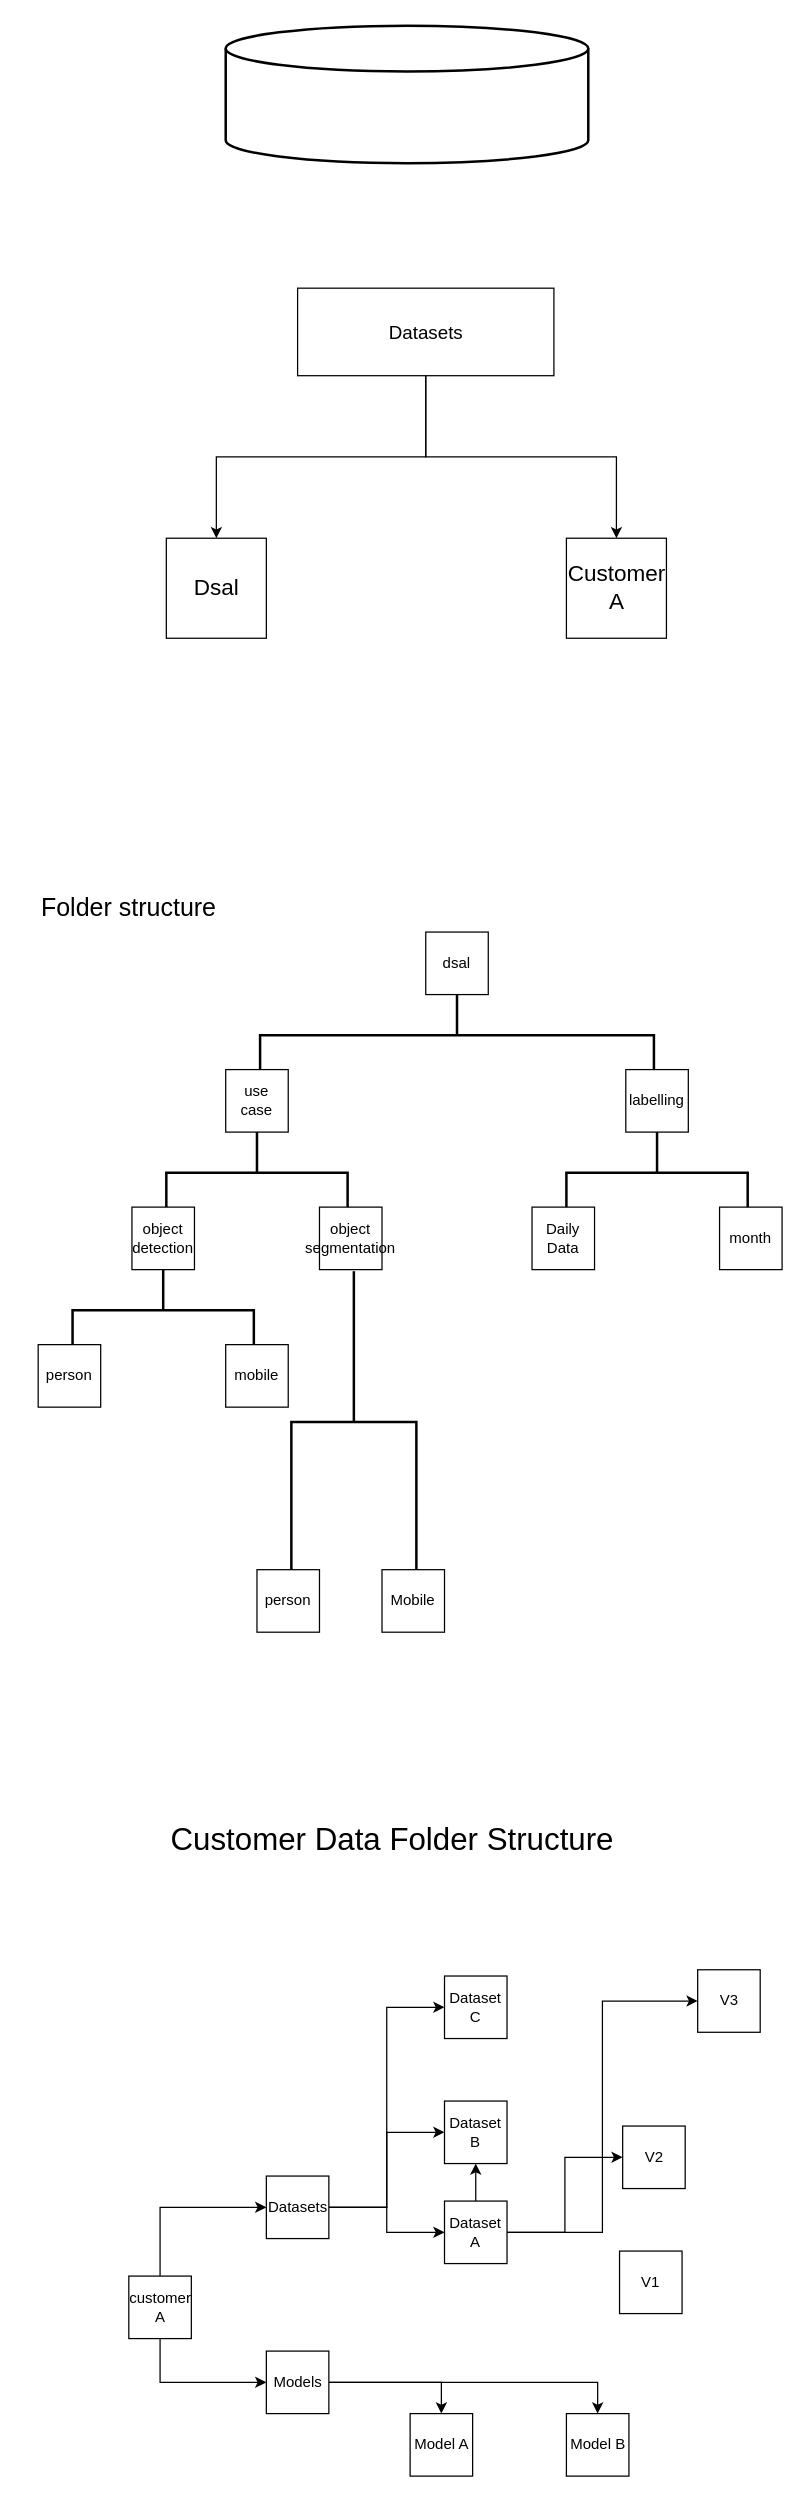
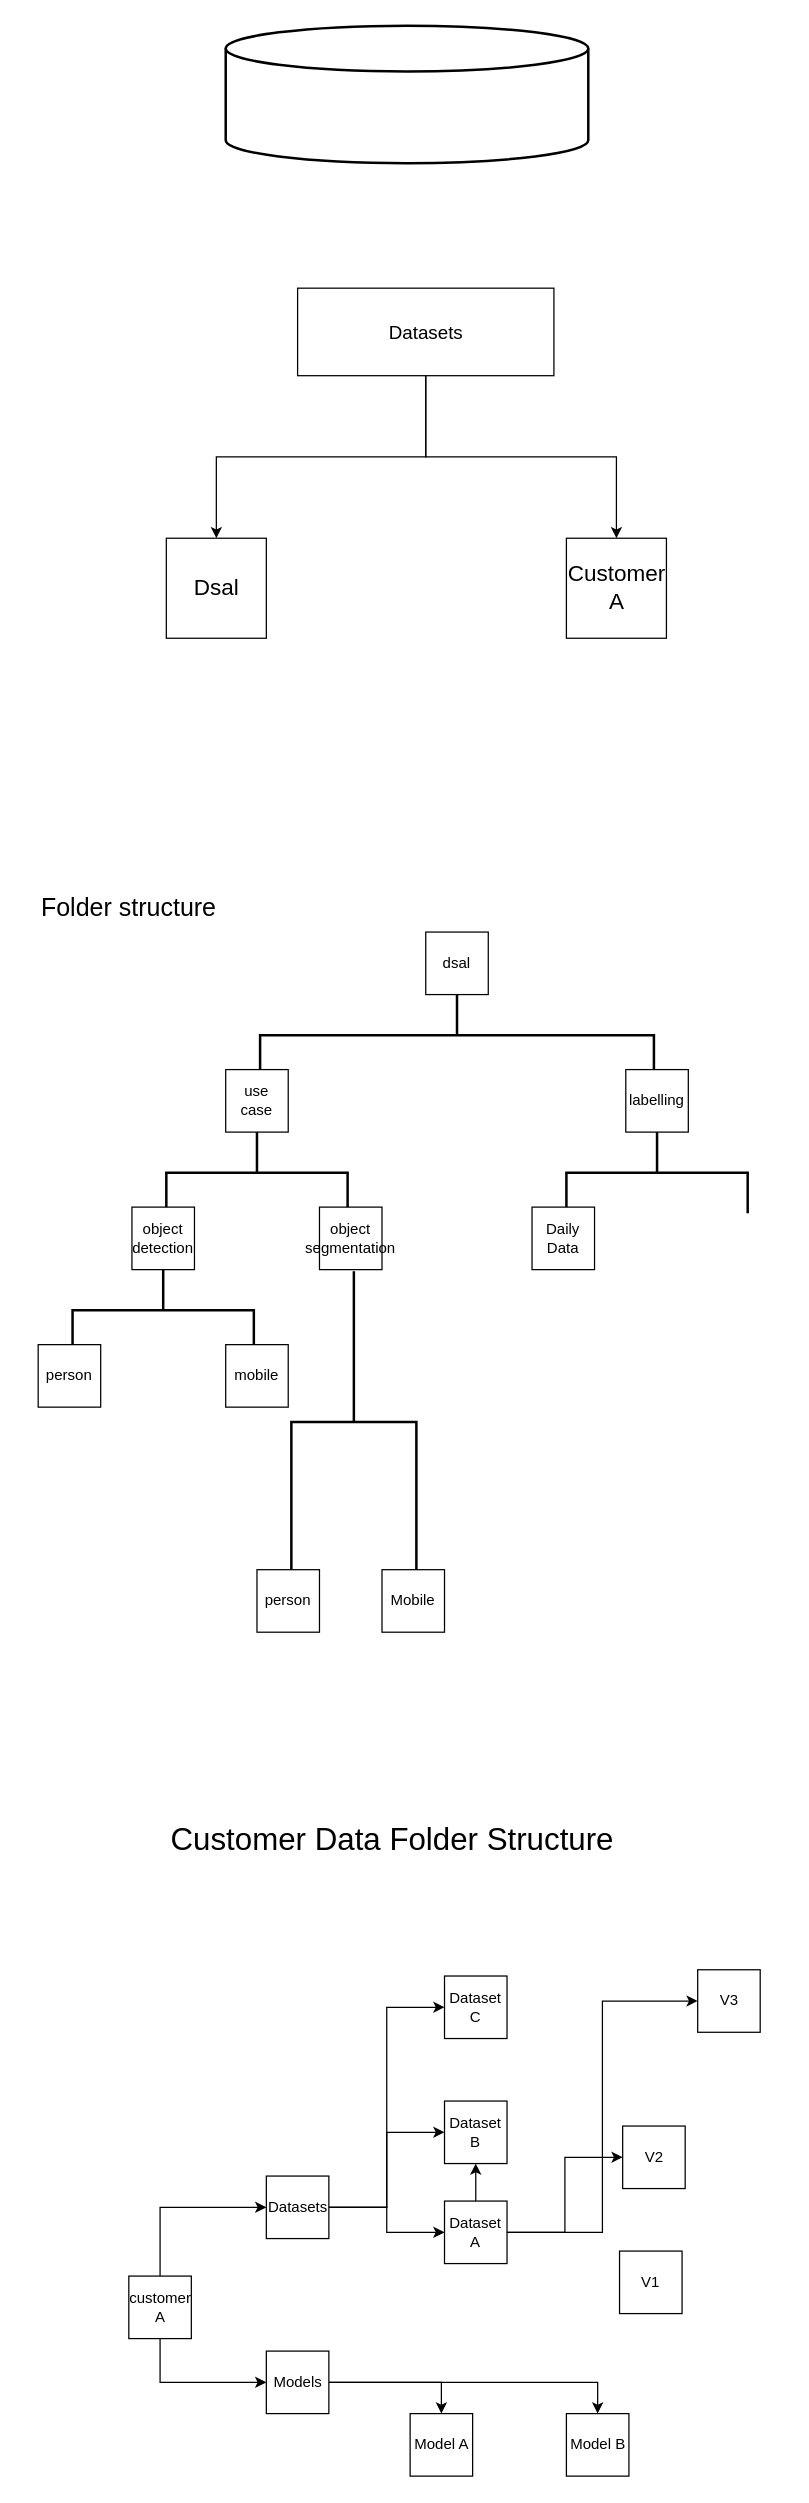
(751, 1238) -> none
